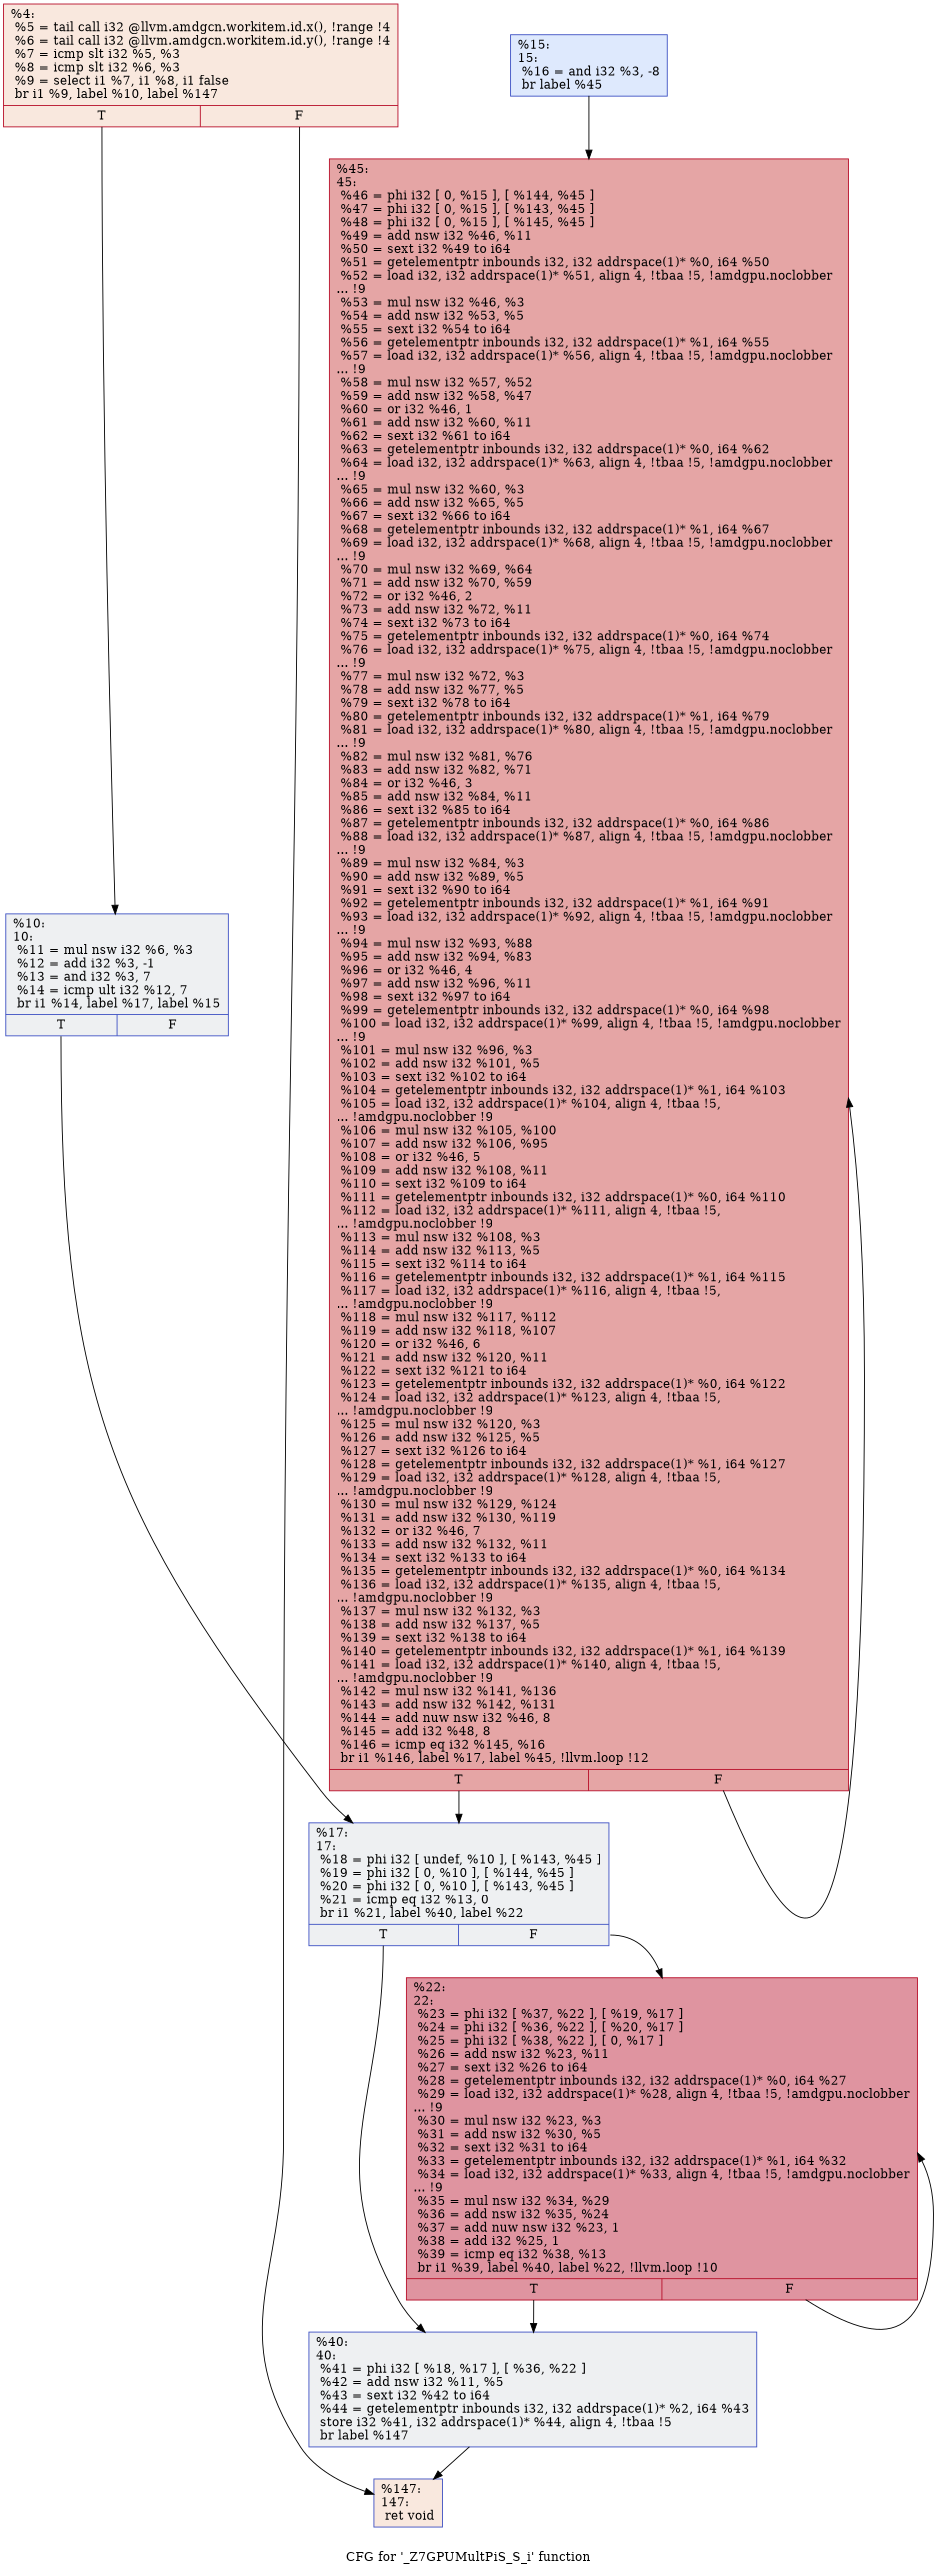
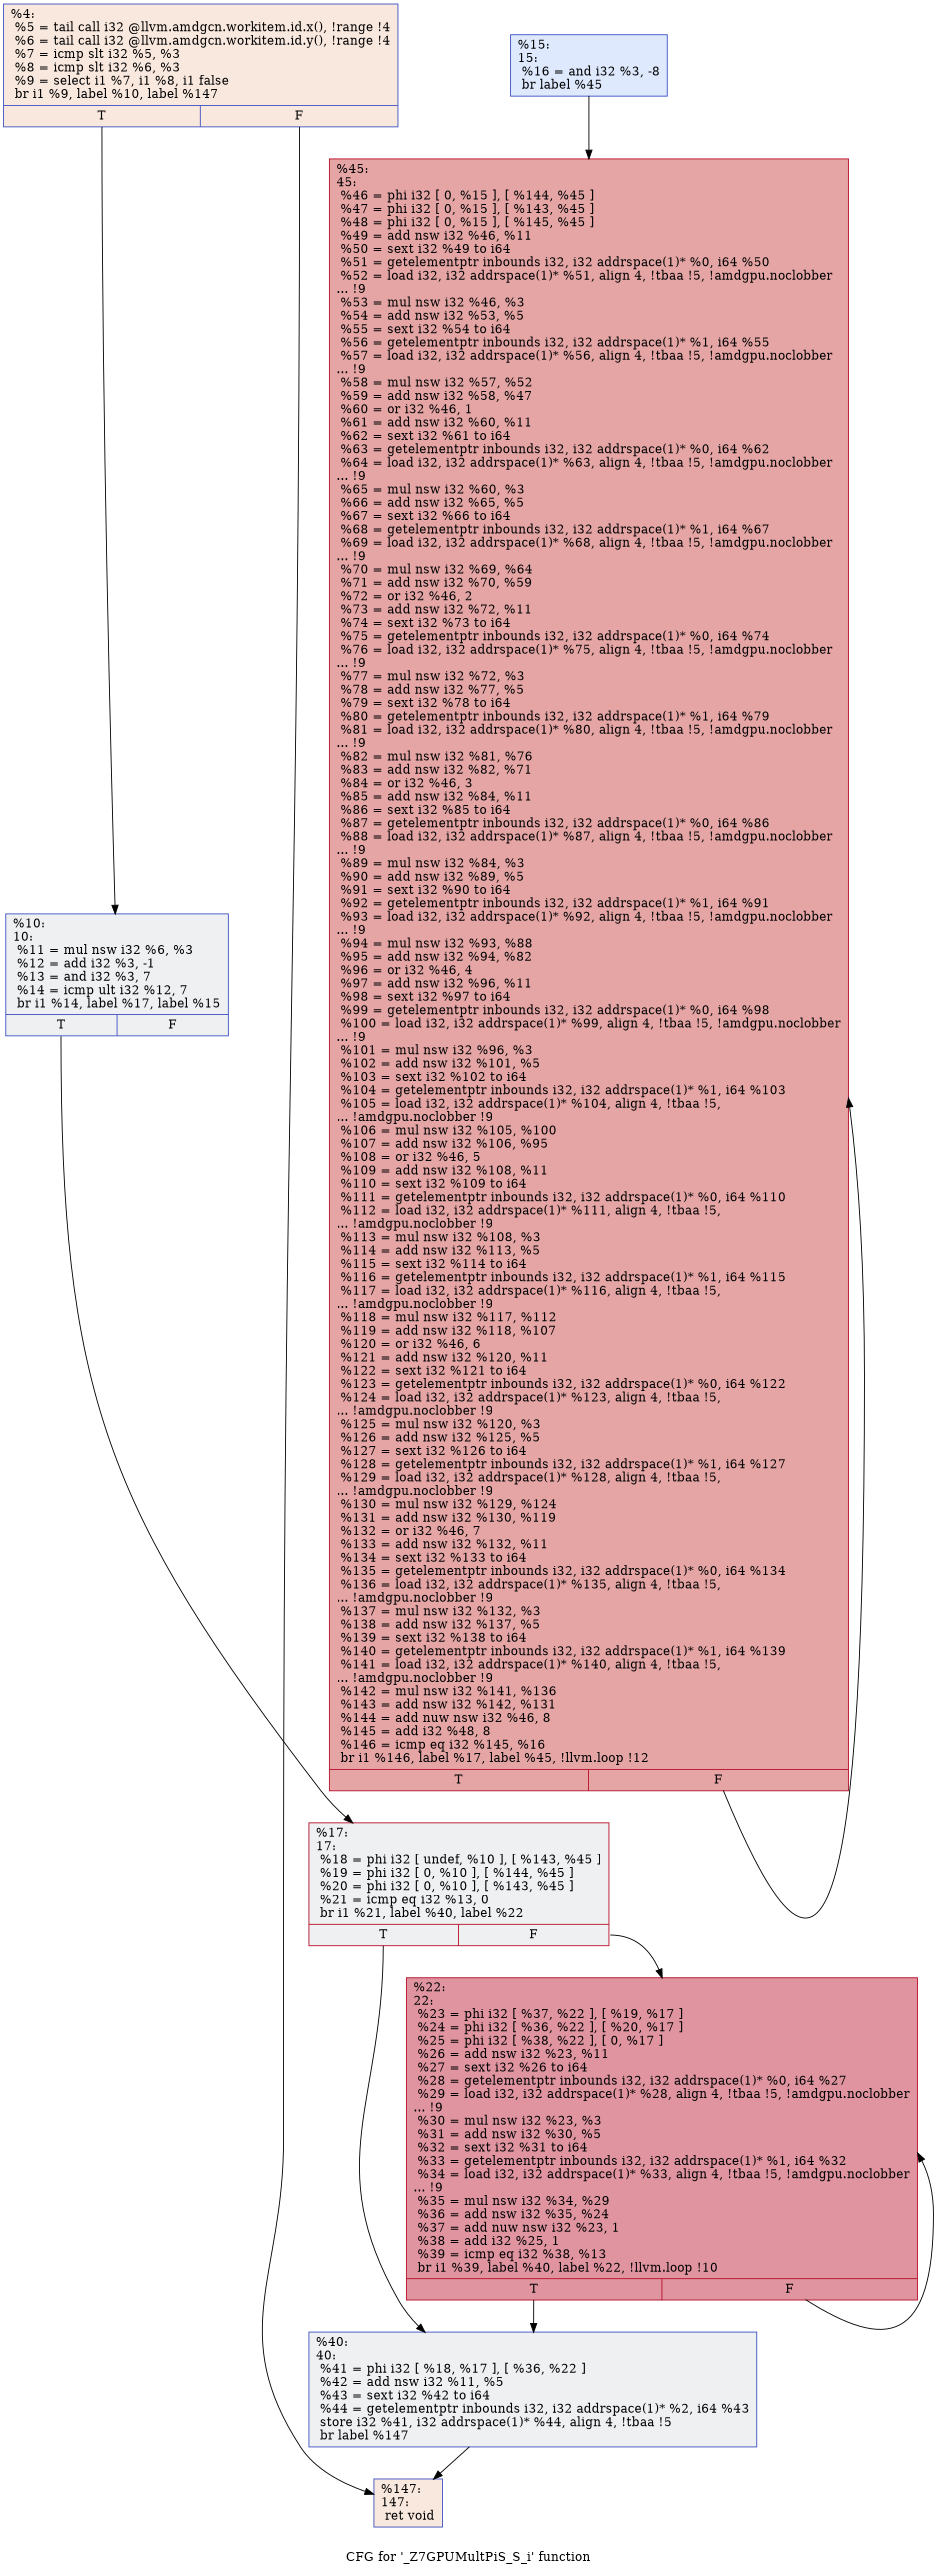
(201, 65) -> (201, 65)
(434, 957) -> (434, 957)
(459, 1802) -> none
(459, 1884) -> (459, 1884)
